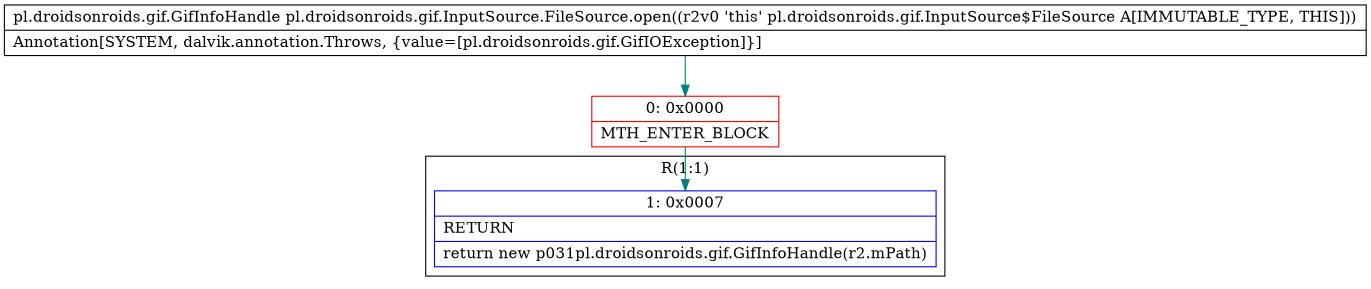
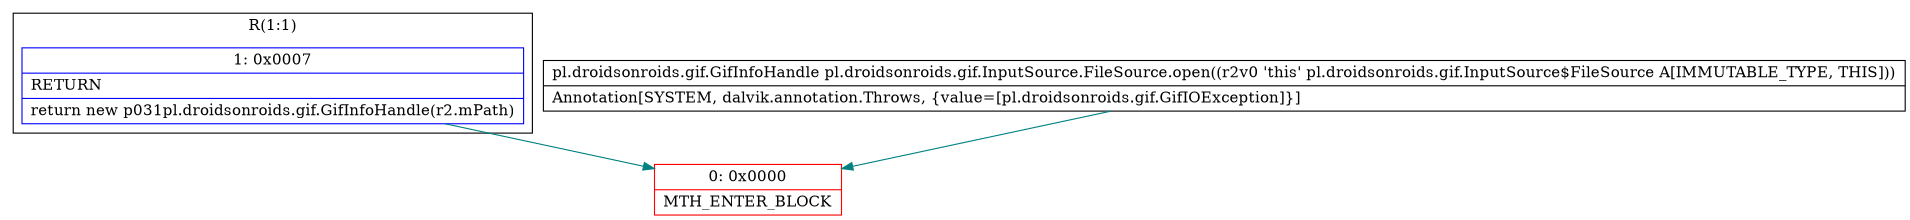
(685, 163) -> (544, 145)
